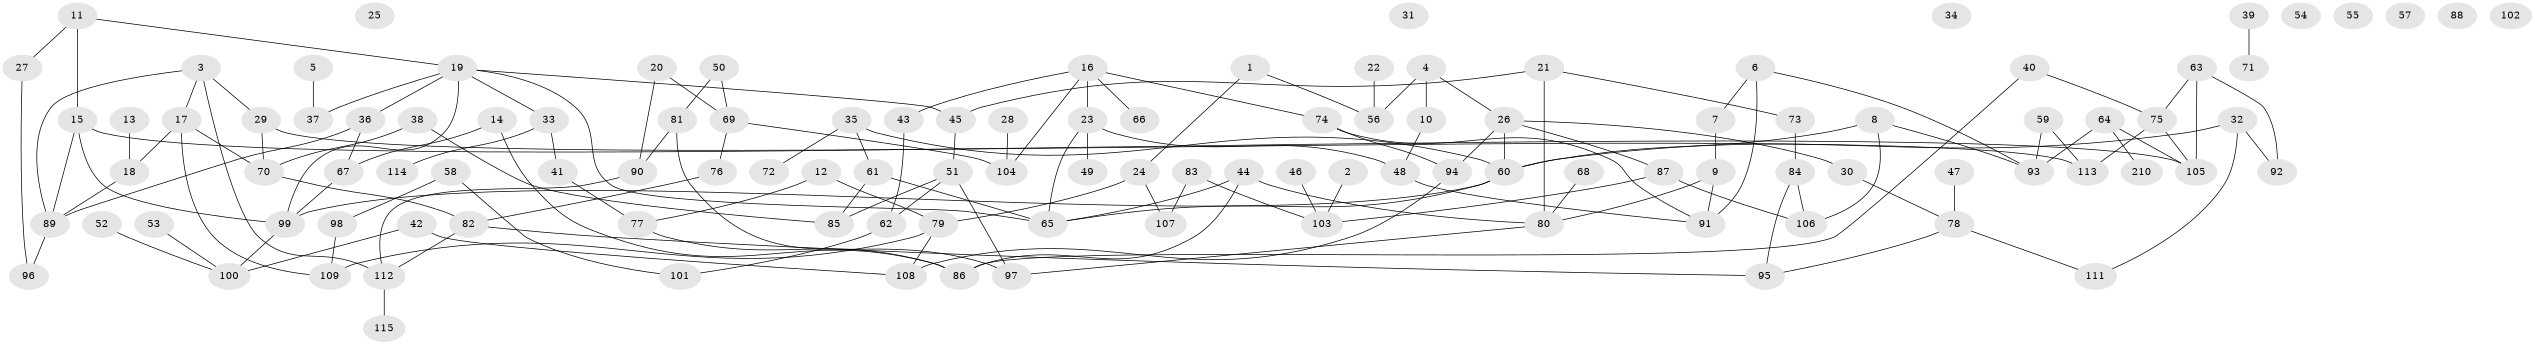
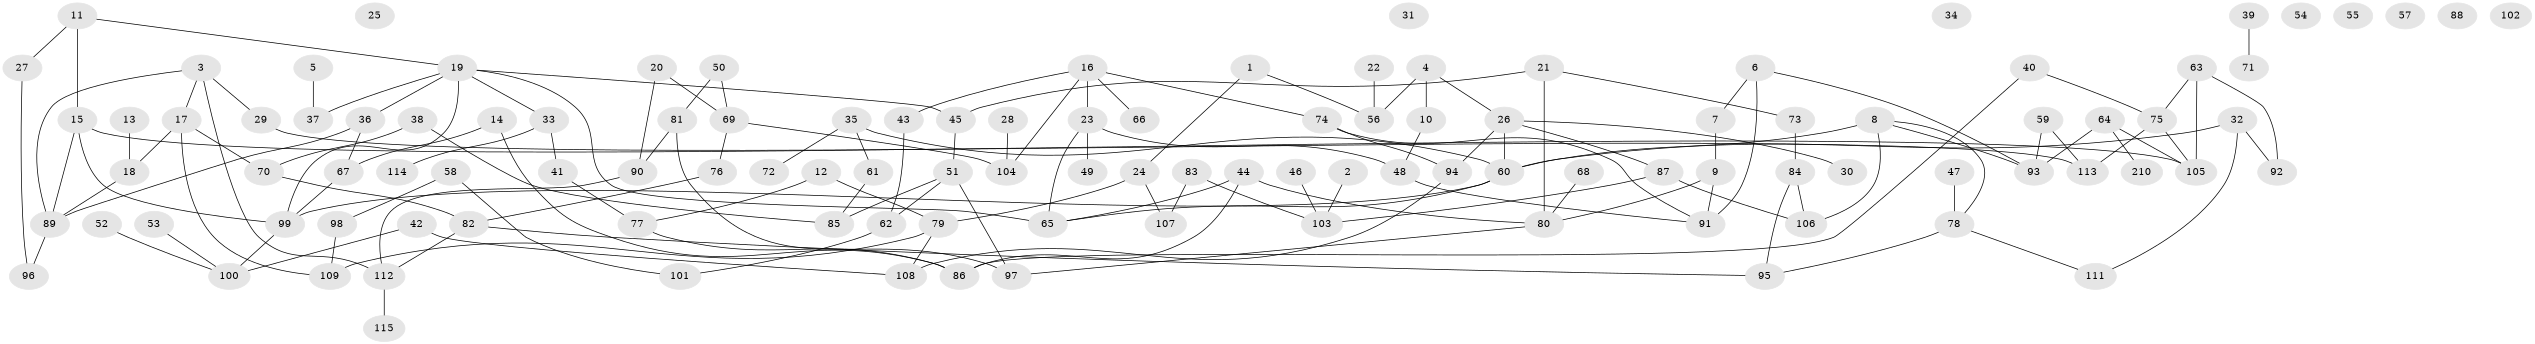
(262, 142) -> none
(950, 195) -> none
(1901, 198) -> (1958, 140)
